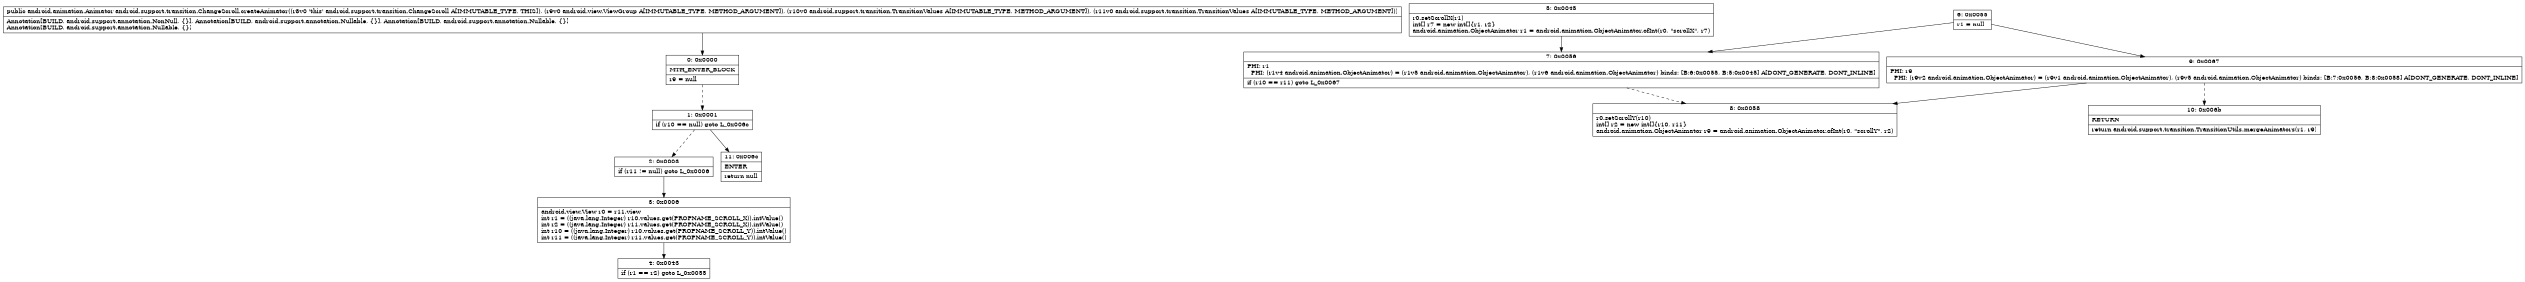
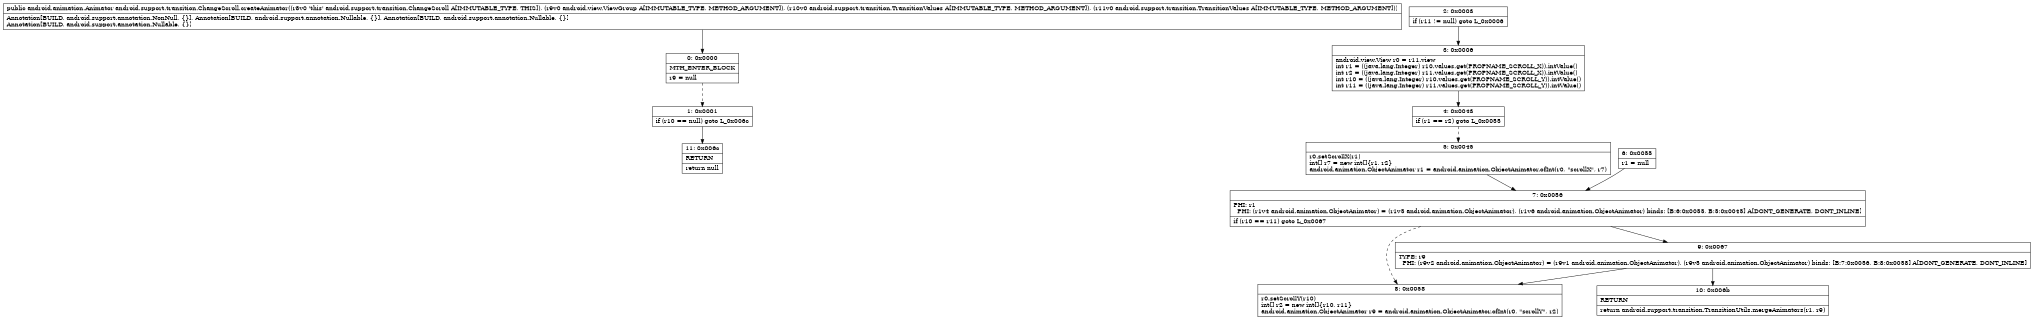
(2066, 40) -> (1637, 234)
(1902, 71) -> (1413, 257)
(2204, 92) -> (1713, 275)
none -> (1458, 132)
(685, 142) -> none
(736, 167) -> (699, 158)
